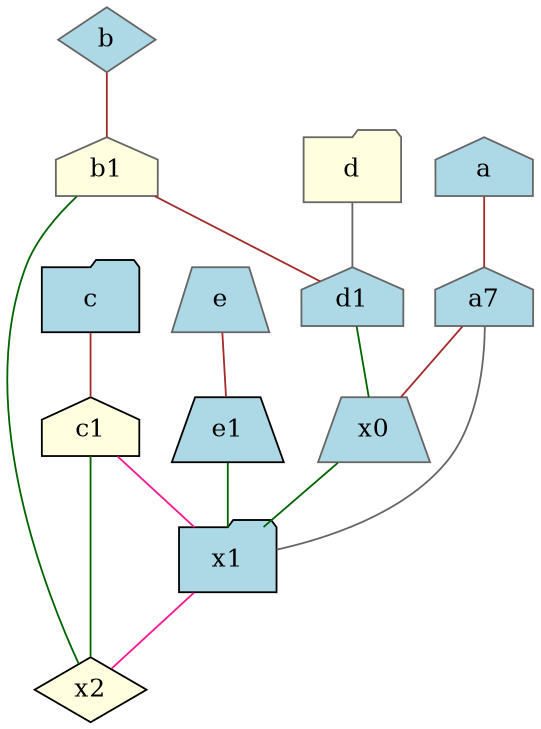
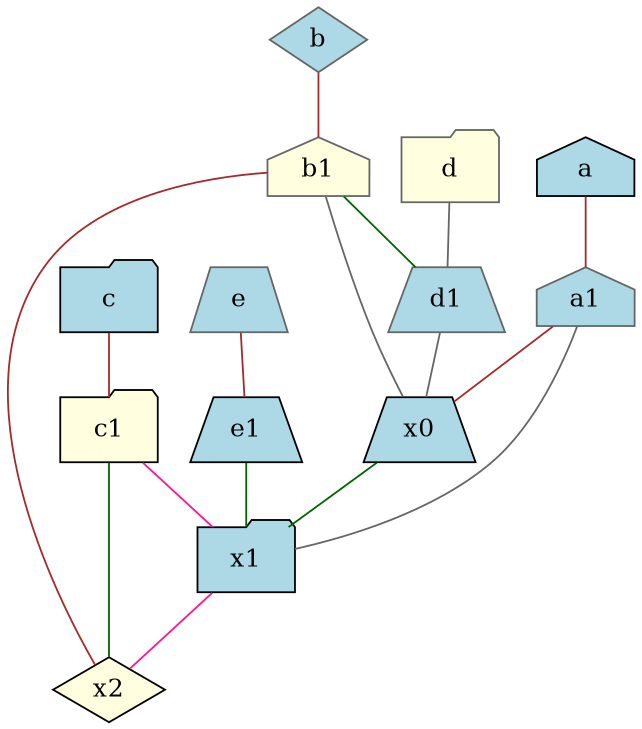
(484, 170) -> (586, 170)
(237, 239) -> (380, 232)
none -> (359, 298)
(352, 300) -> (447, 300)
(484, 300) -> (586, 300)
(363, 362) -> (433, 365)
(10, 426) -> (14, 346)
(91, 430) -> (109, 430)
(374, 430) -> (420, 430)
